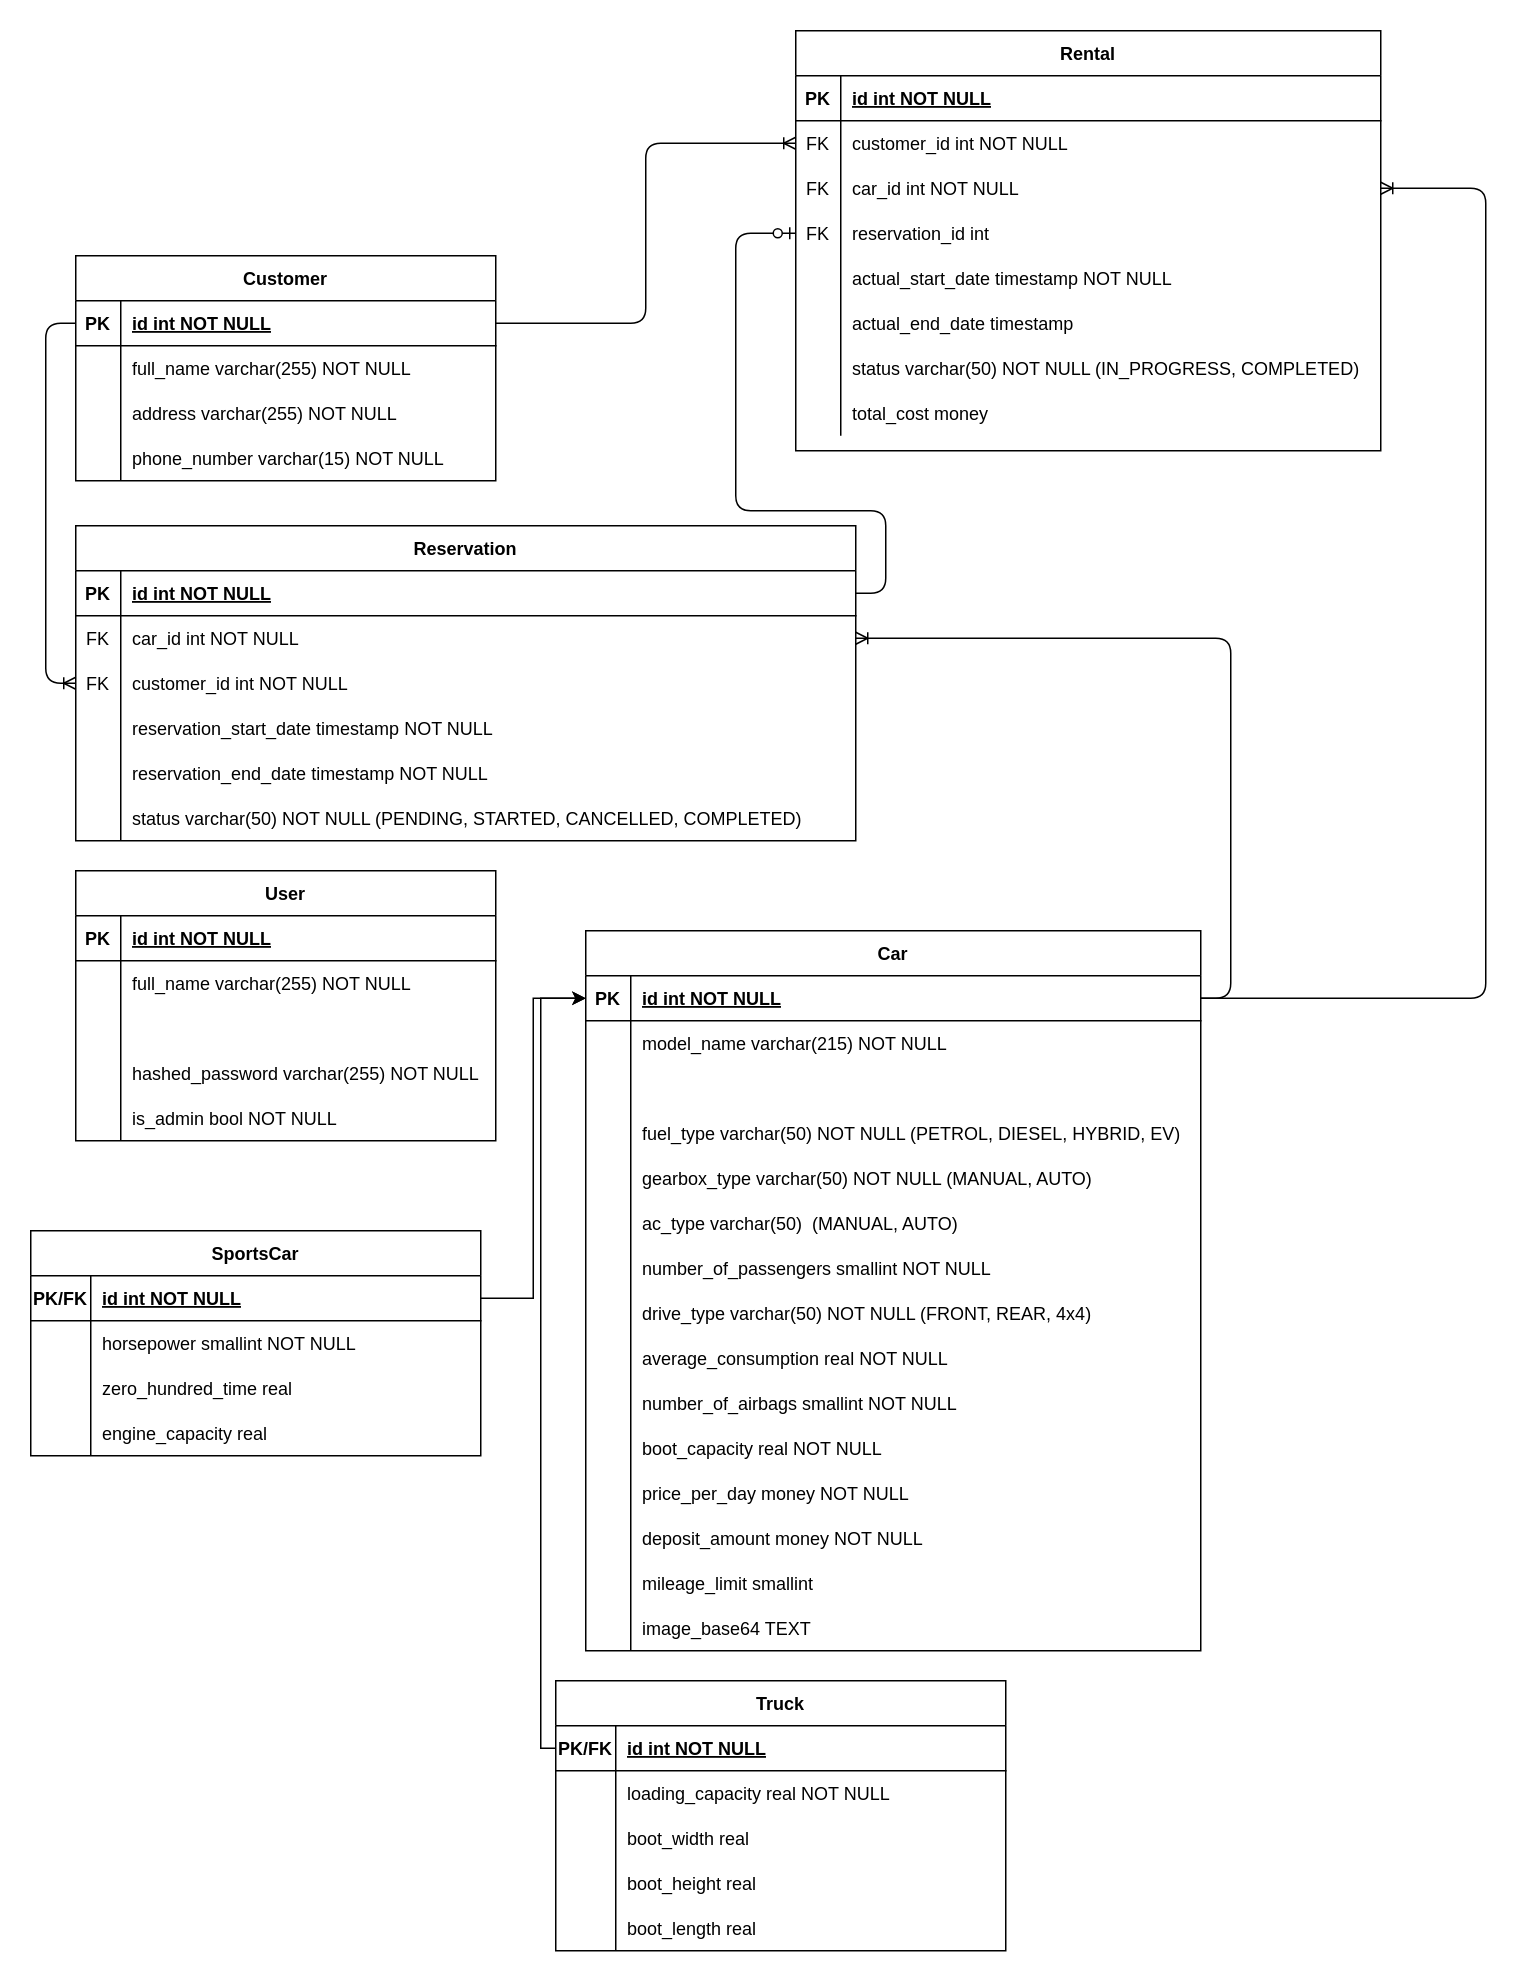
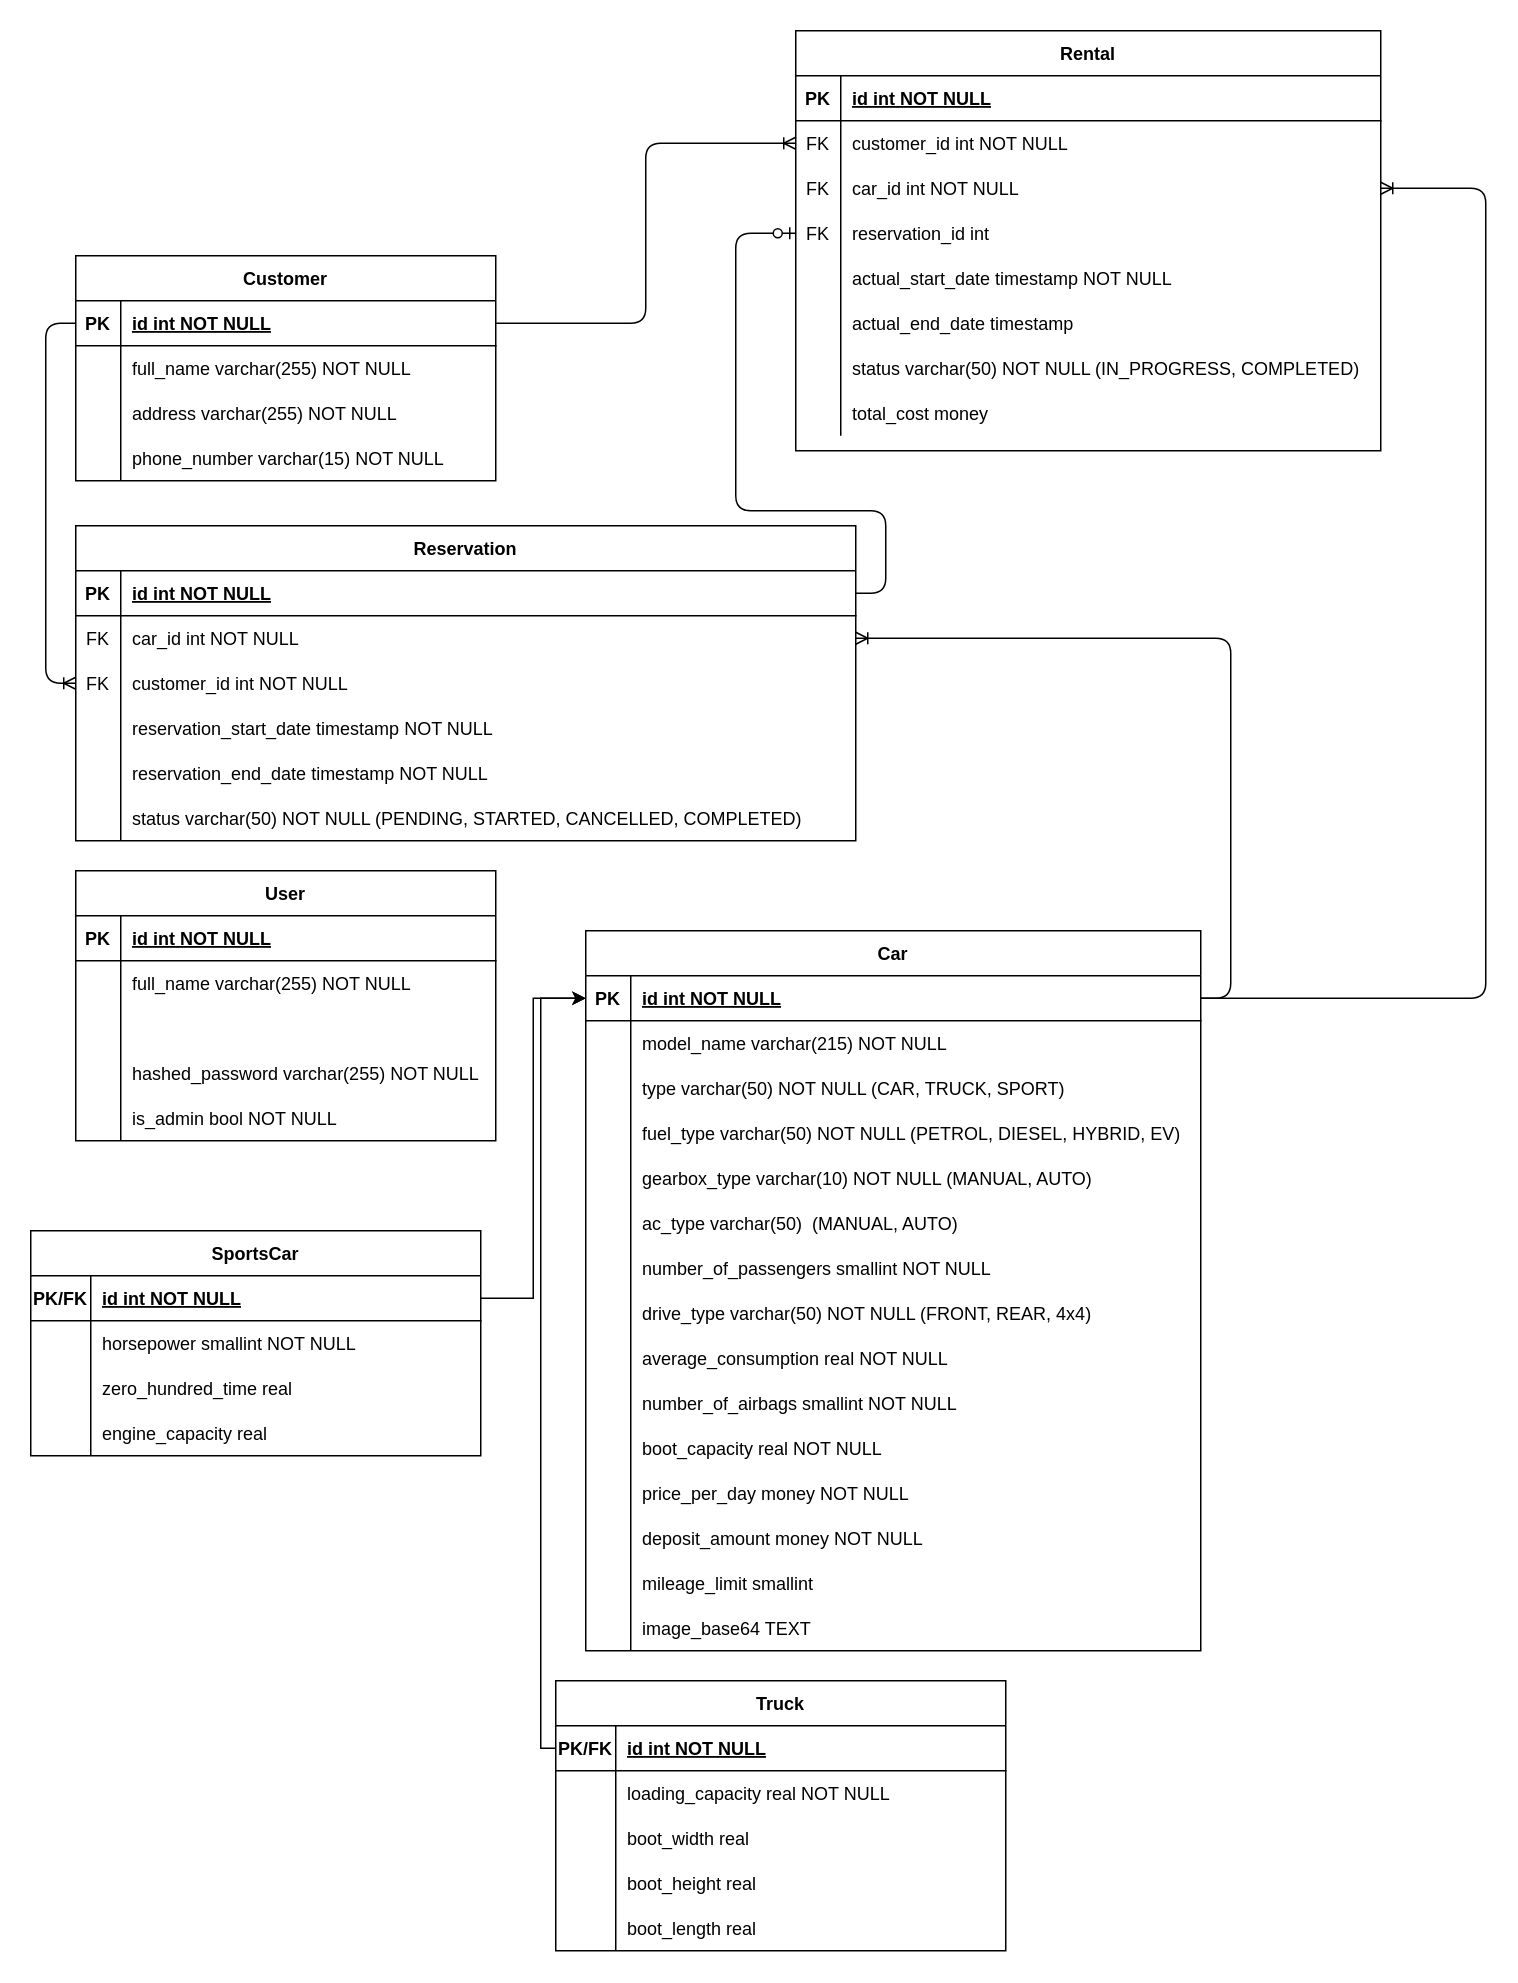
none -> (916, 1088)
(870, 1179) -> (870, 1179)
